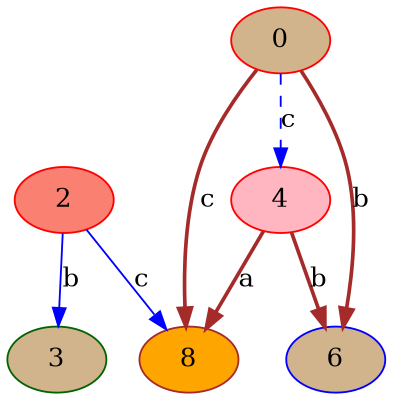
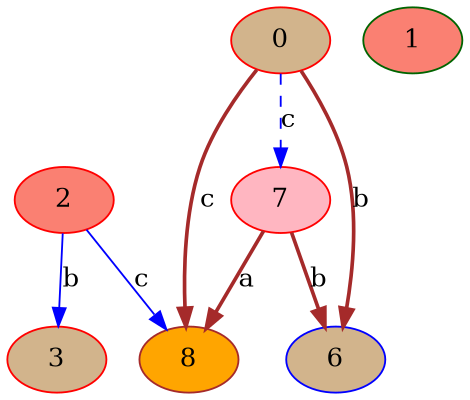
none -> (413, 40)
(281, 200) -> (281, 200)
(57, 360) -> (57, 360)
